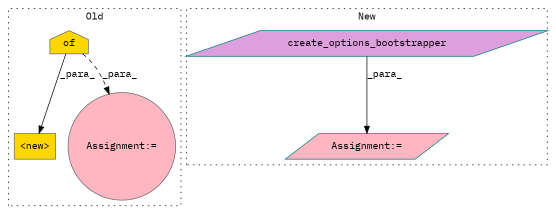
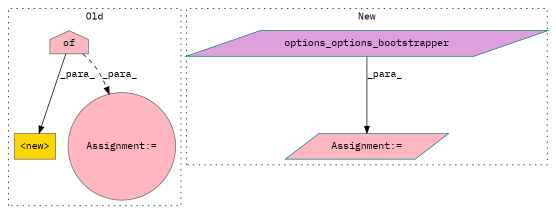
(69, 43) -> (69, 43)
(367, 43) -> (367, 43)
